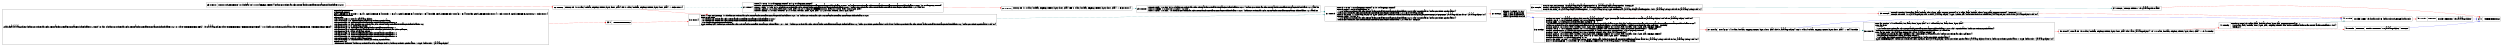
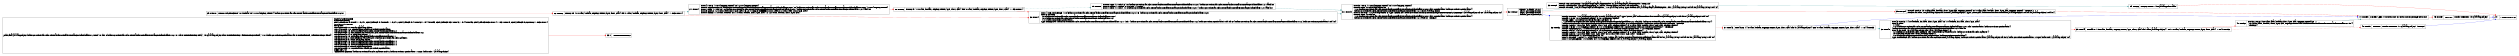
(659, 22) -> (1022, 12)
